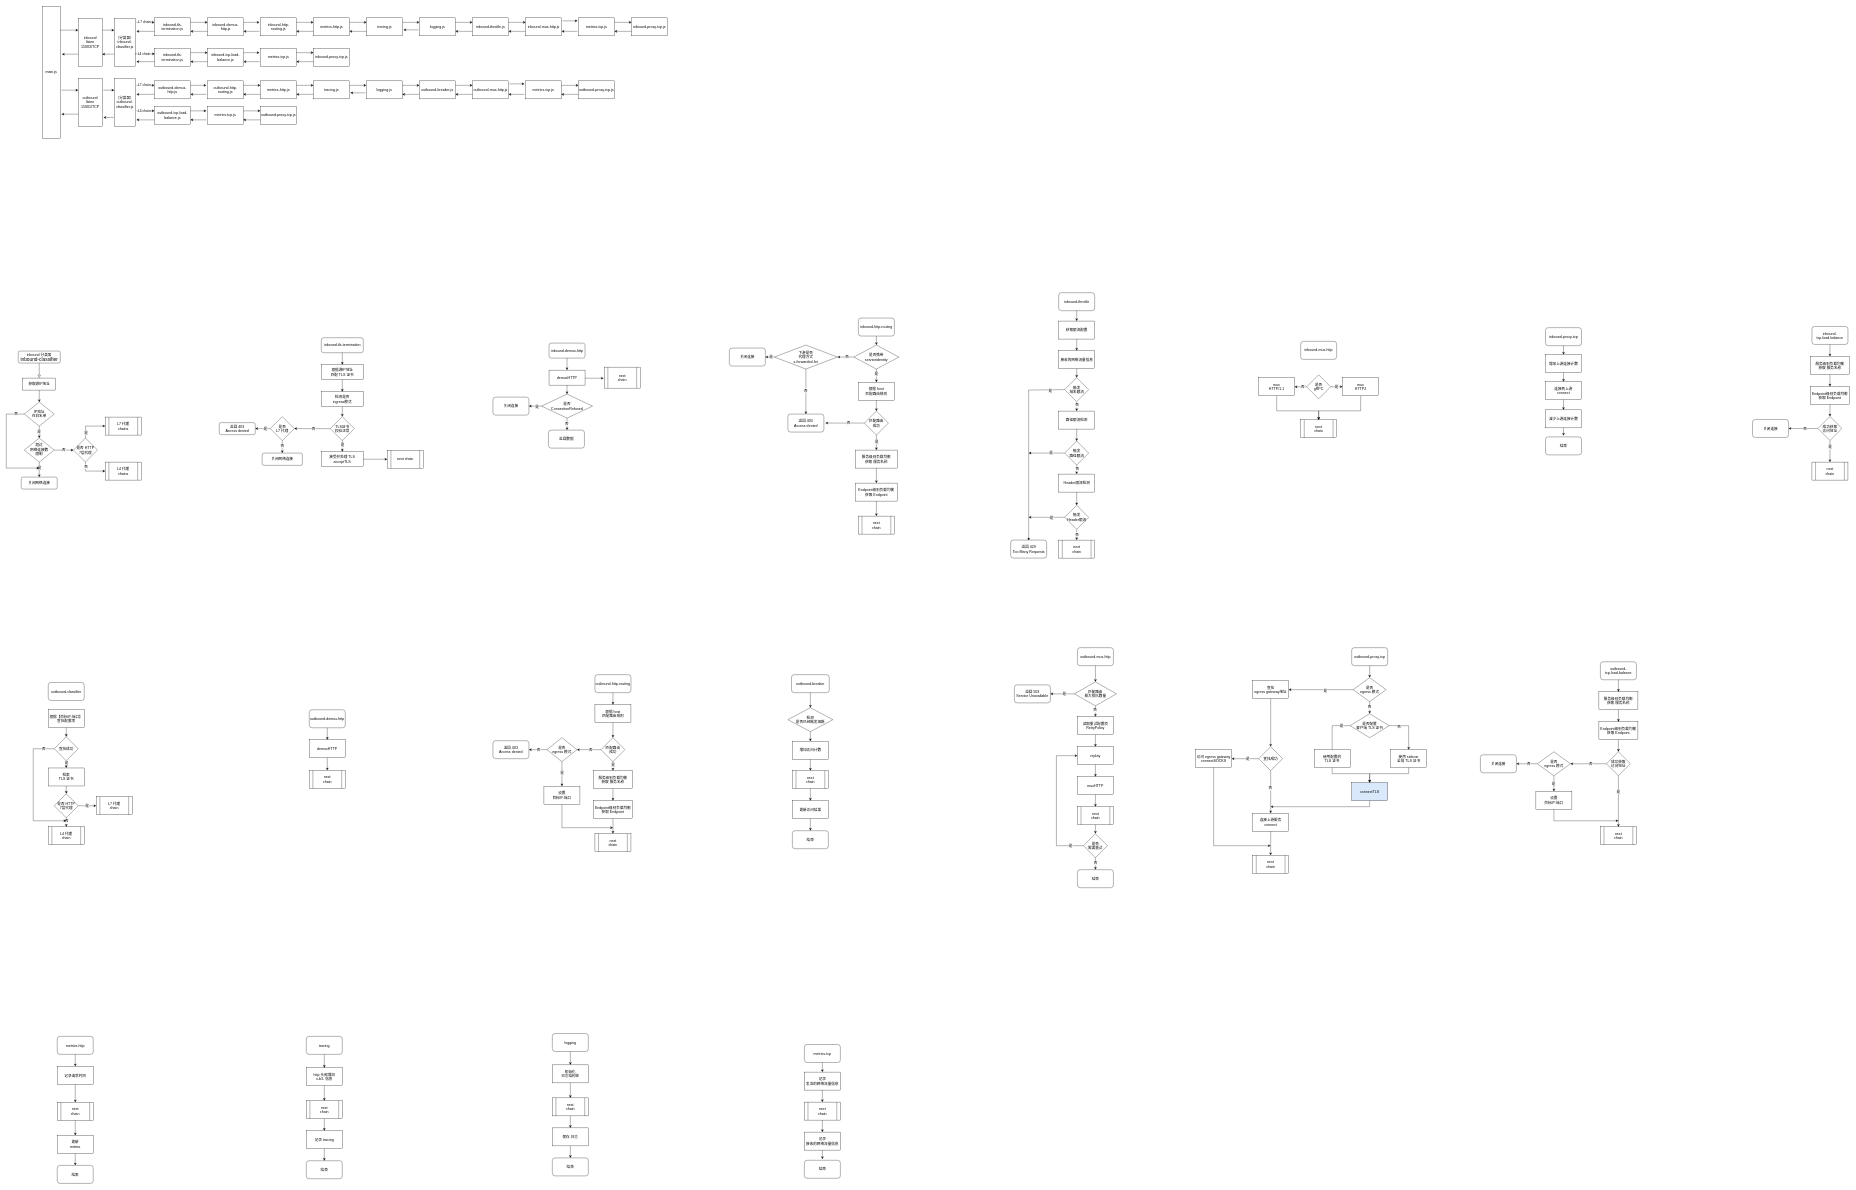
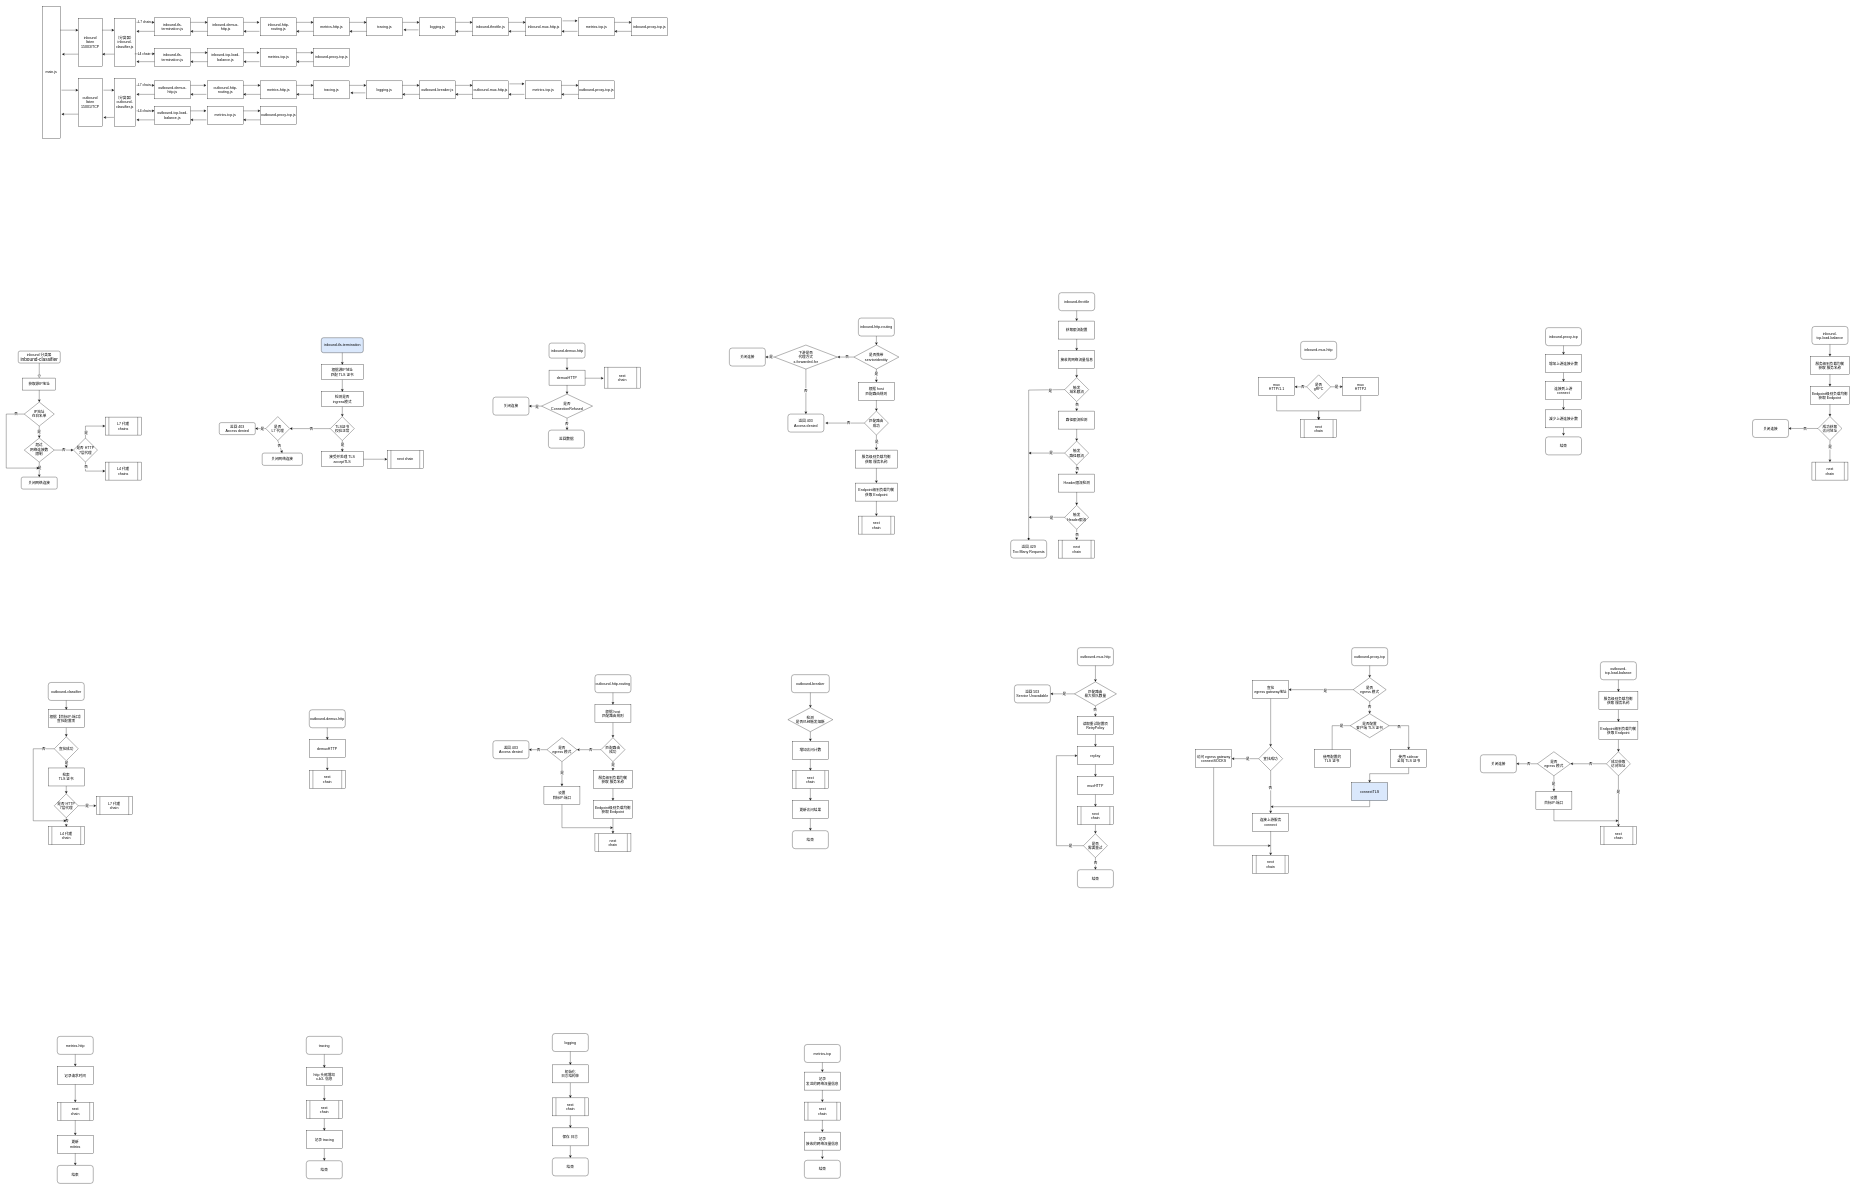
(342, 345) -> (342, 345)
(282, 429) -> (278, 429)
none -> (66, 706)
(1346, 774) -> none
